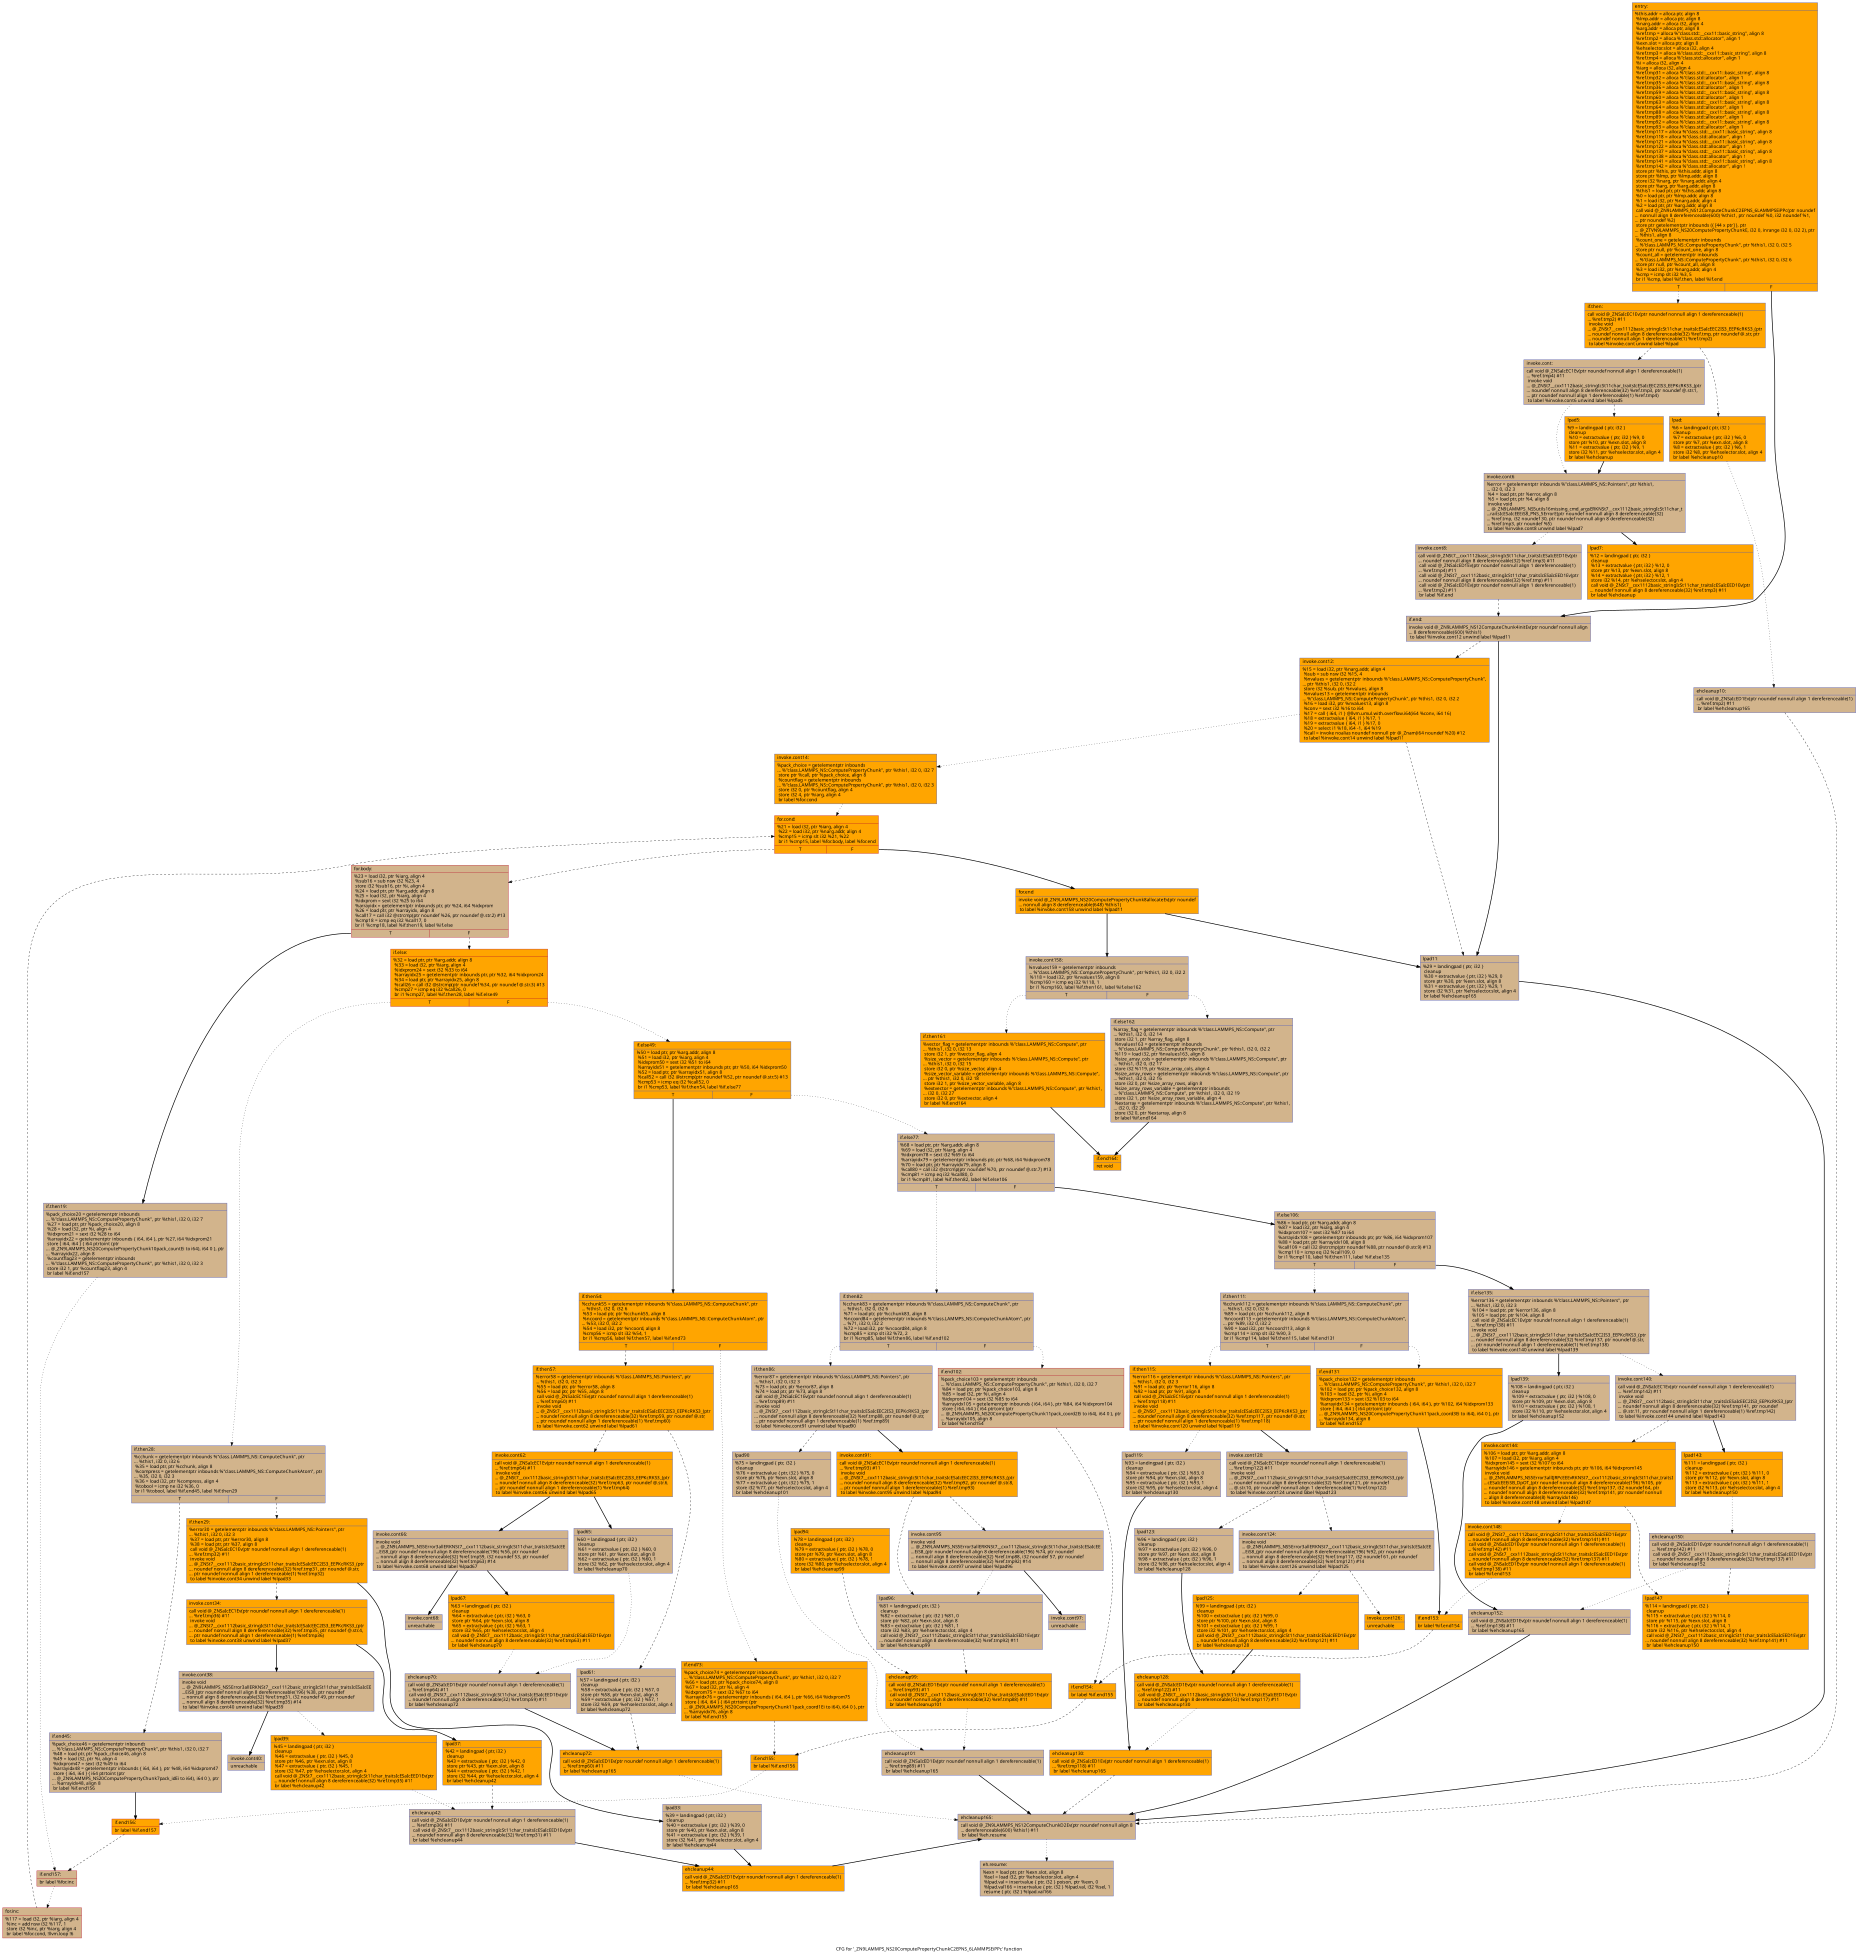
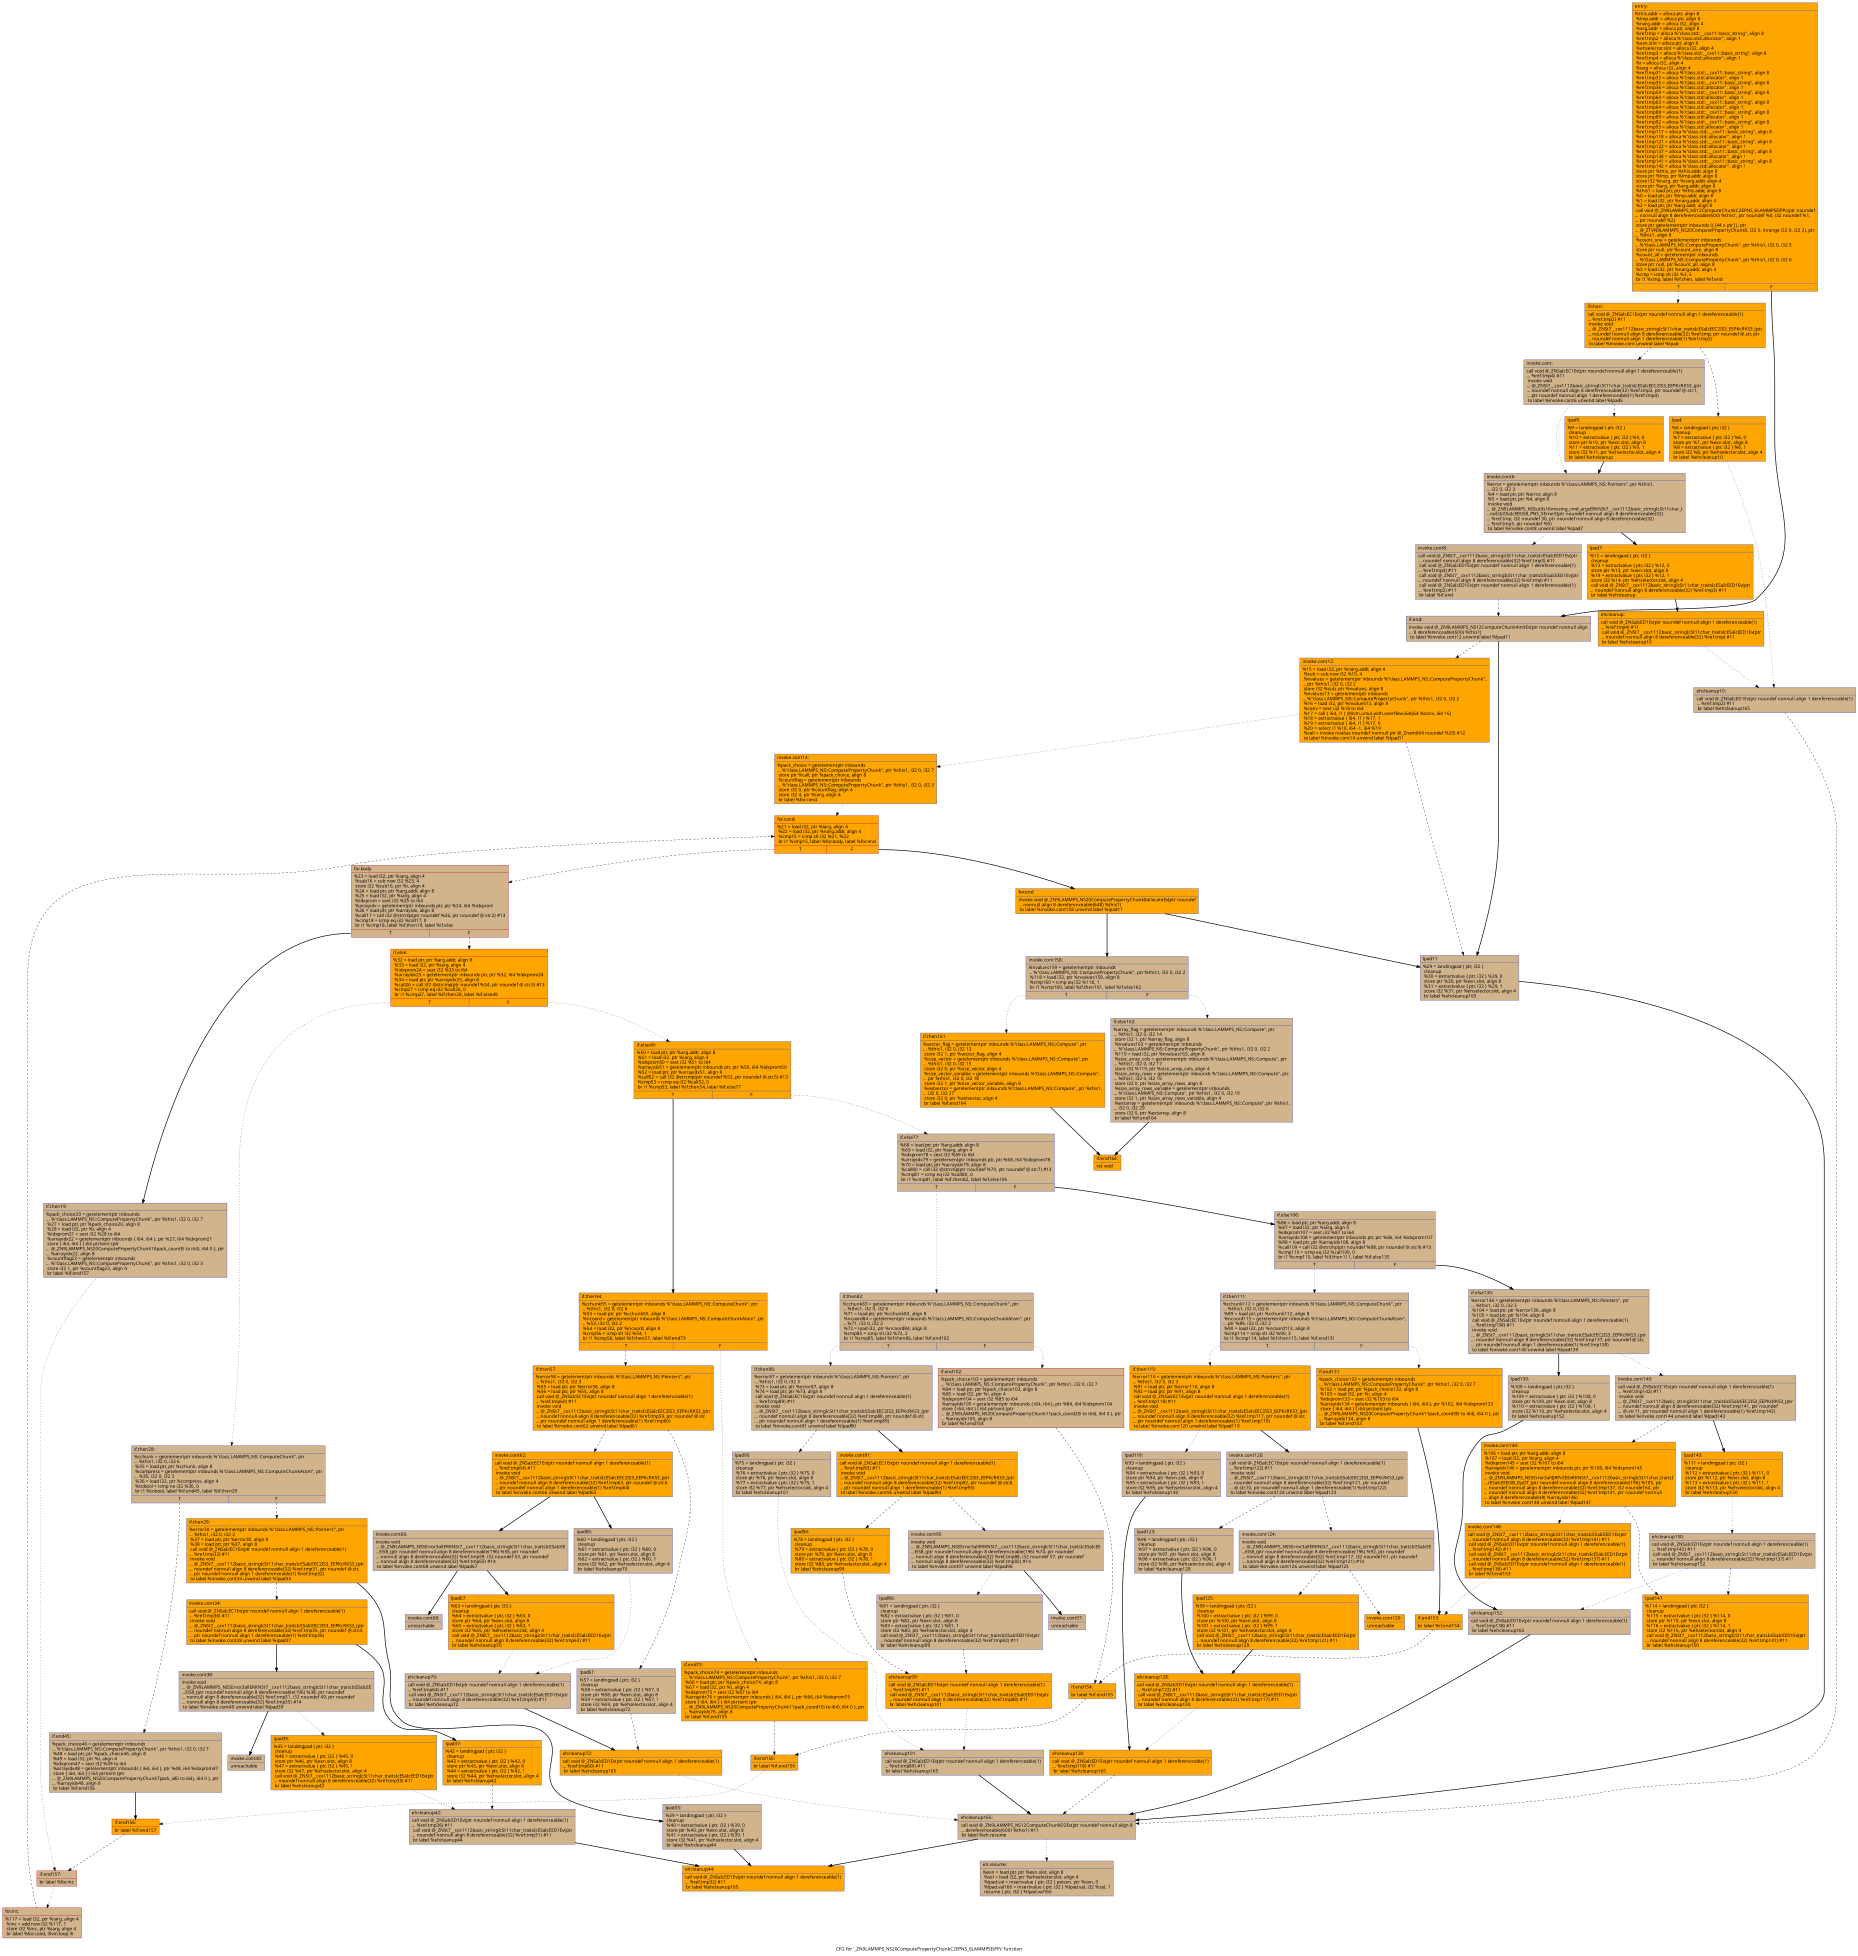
none -> (1681, 629)
(899, 1545) -> (885, 1511)
(905, 1853) -> (905, 1852)
